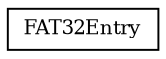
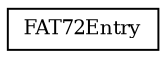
(83, 29) -> (83, 29)
